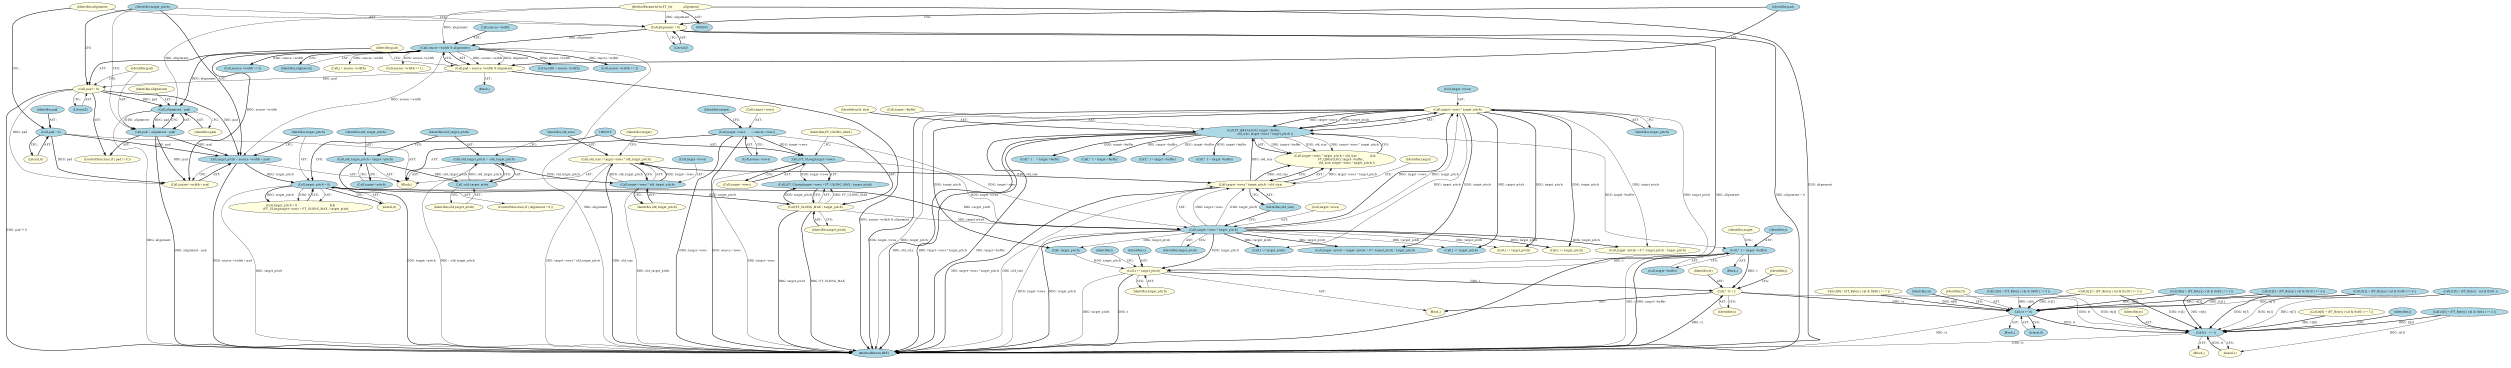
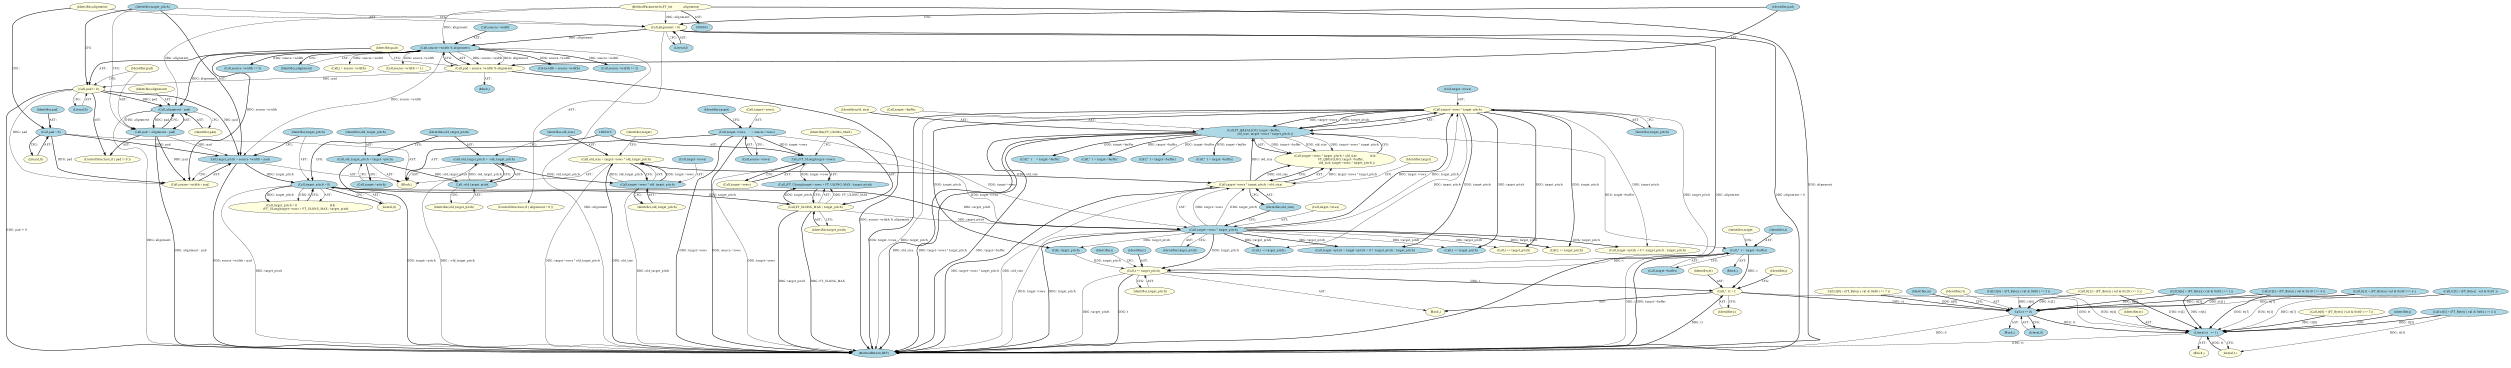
(198, 146) -> (198, 146)
(461, 194) -> (590, 101)
(1941, 333) -> (1941, 333)
(2206, 333) -> (2206, 333)
